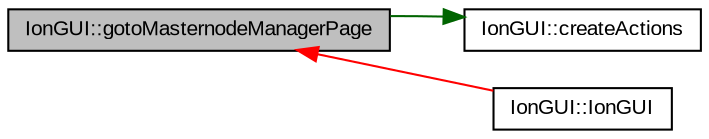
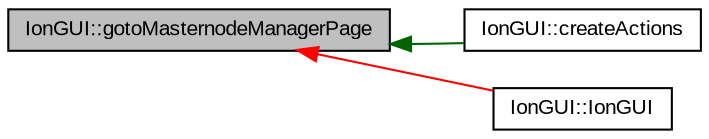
(417, 16) -> (438, 44)
